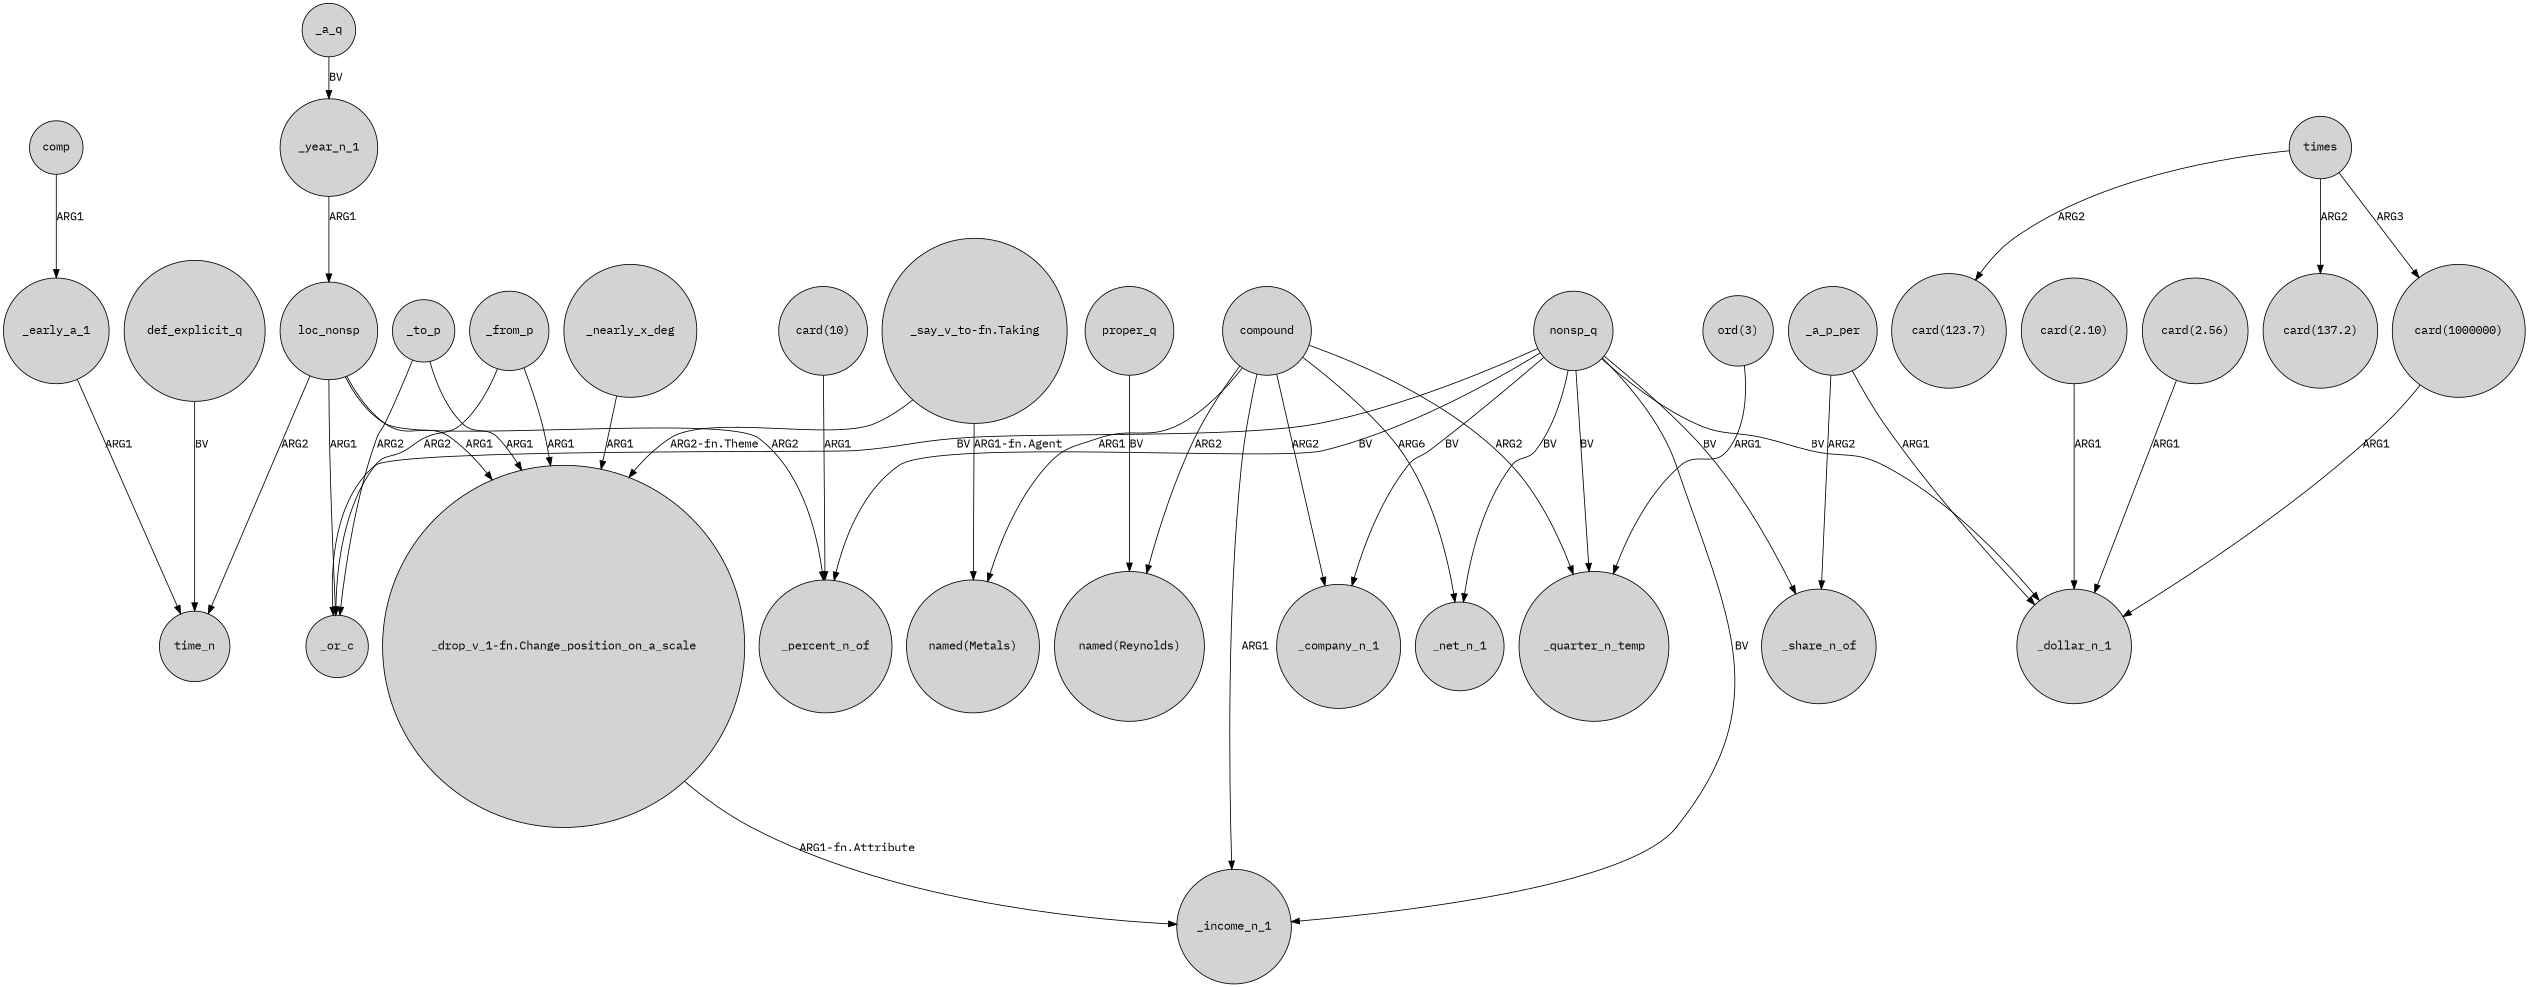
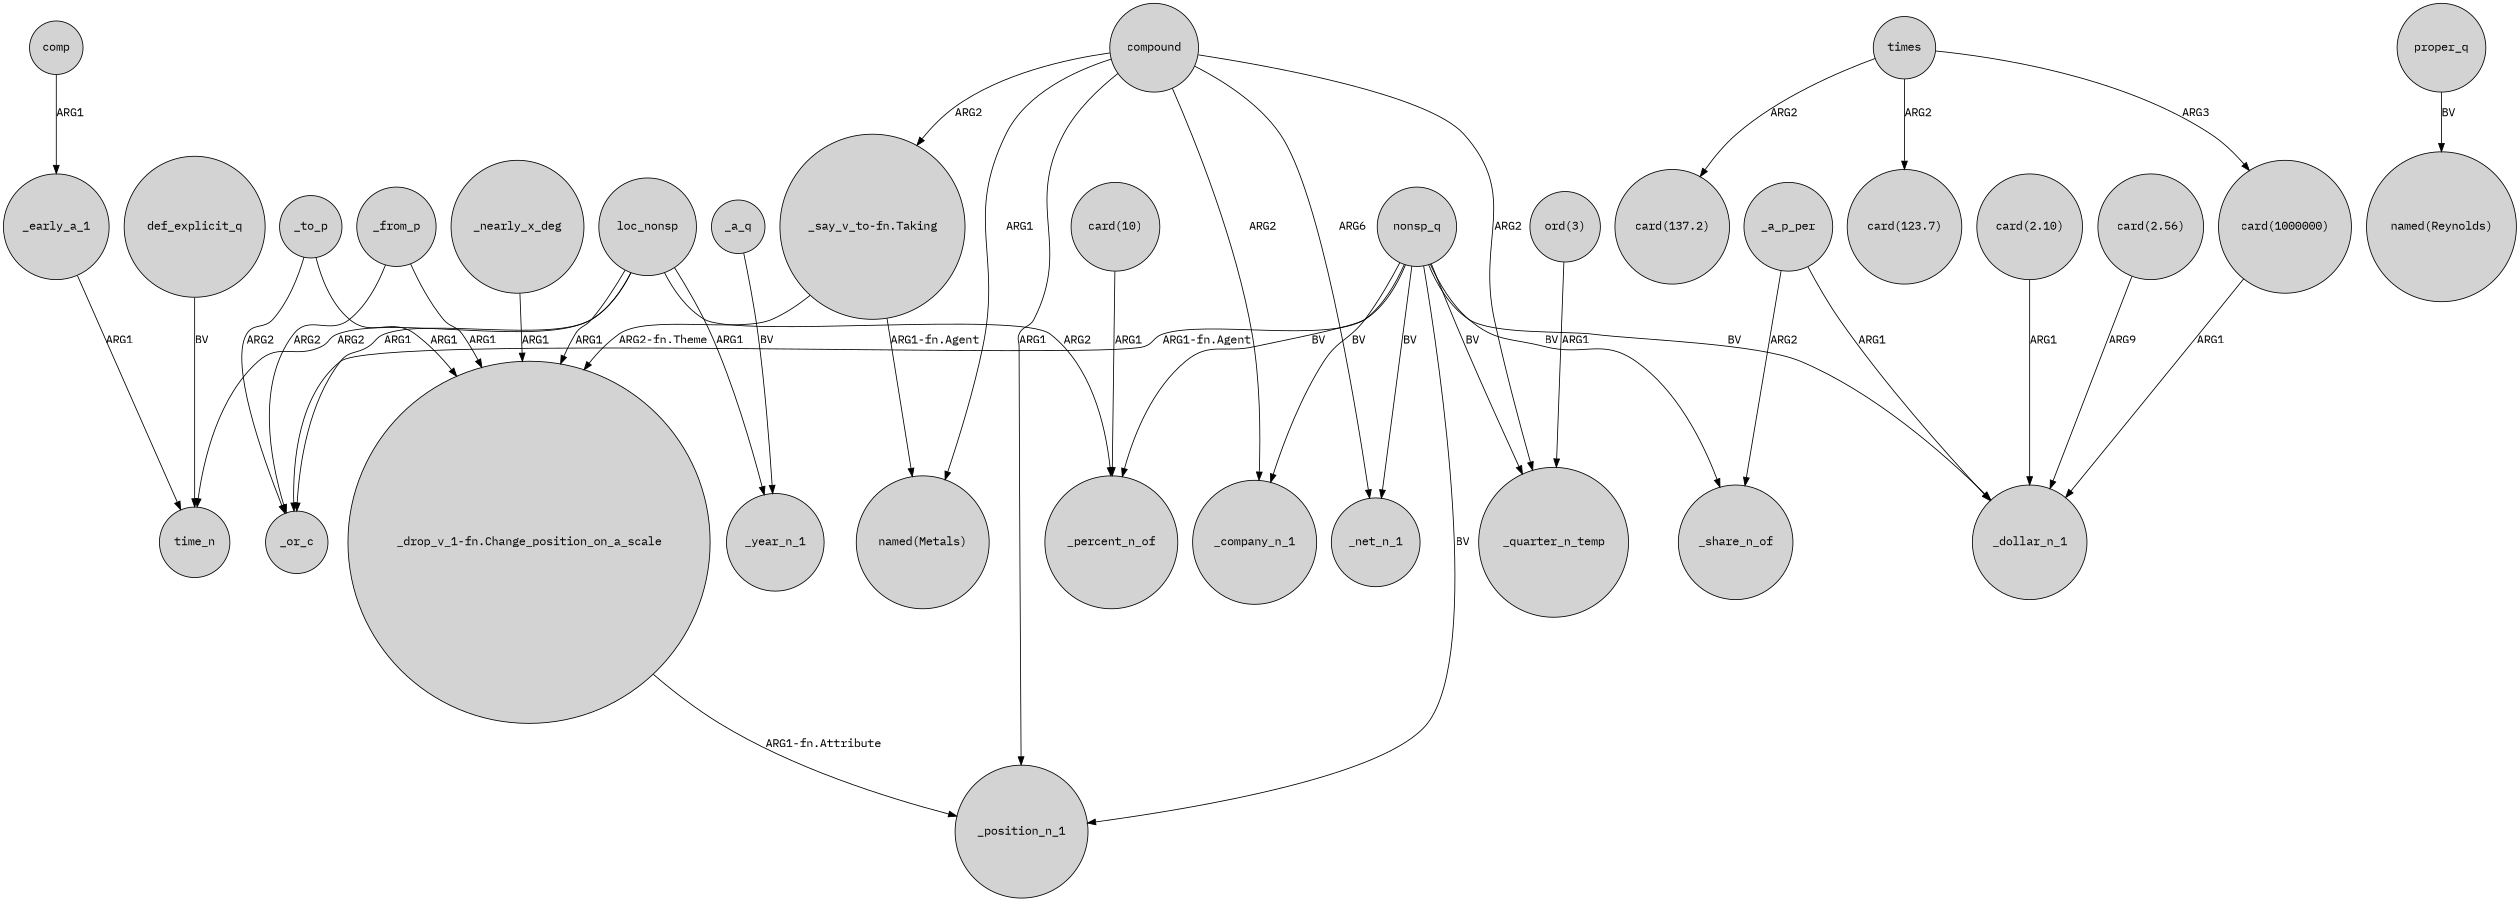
(329, 235) -> (727, 374)
(963, 444) -> (1207, 340)
(2166, 444) -> (2123, 340)
(1184, 461) -> (1008, 79)
(1234, 927) -> (1022, 832)
